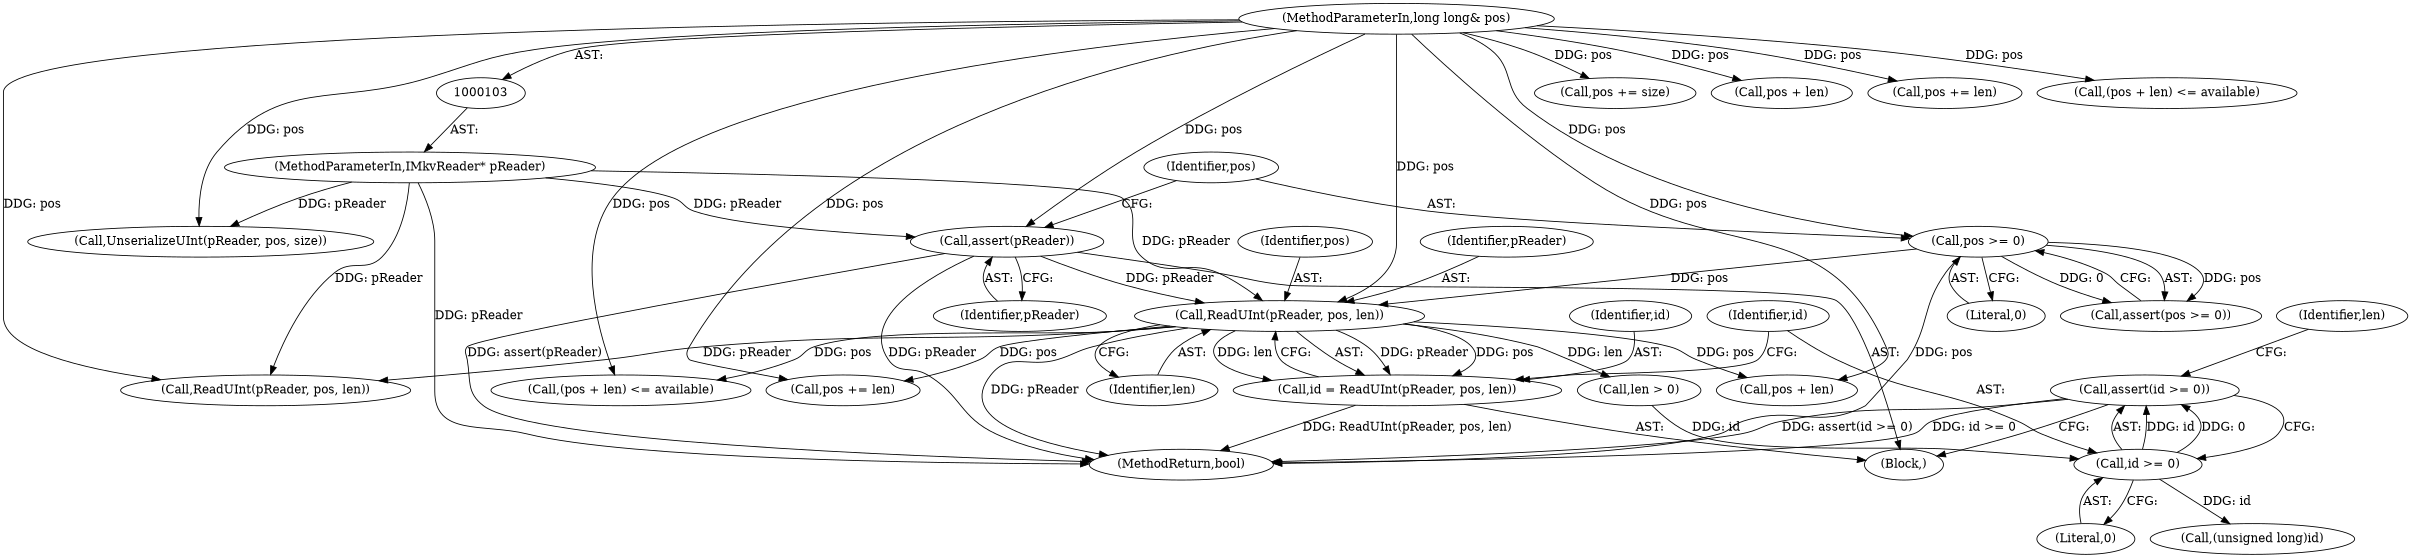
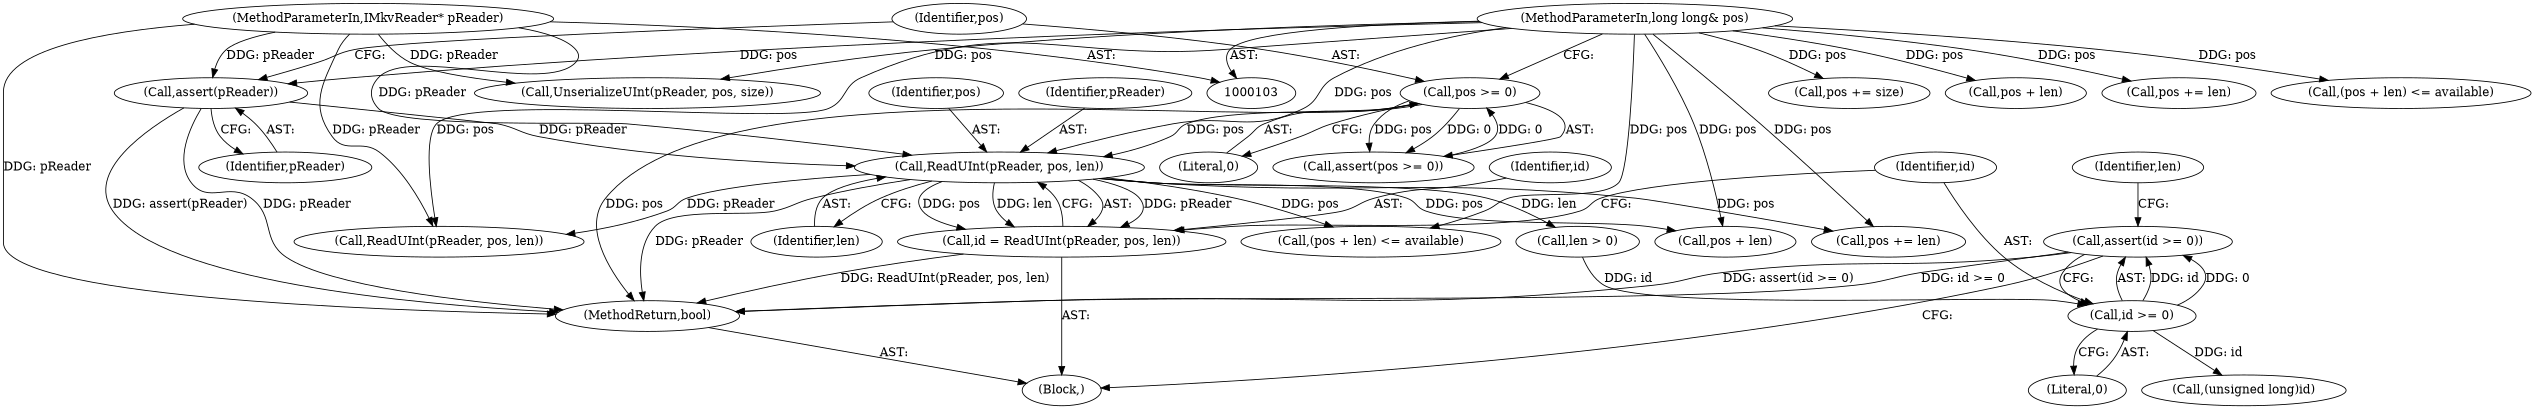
(449, 127) -> (865, 38)
(1597, 130) -> (1581, 56)
(2138, 279) -> (1520, 130)
(1488, 287) -> (863, 355)
